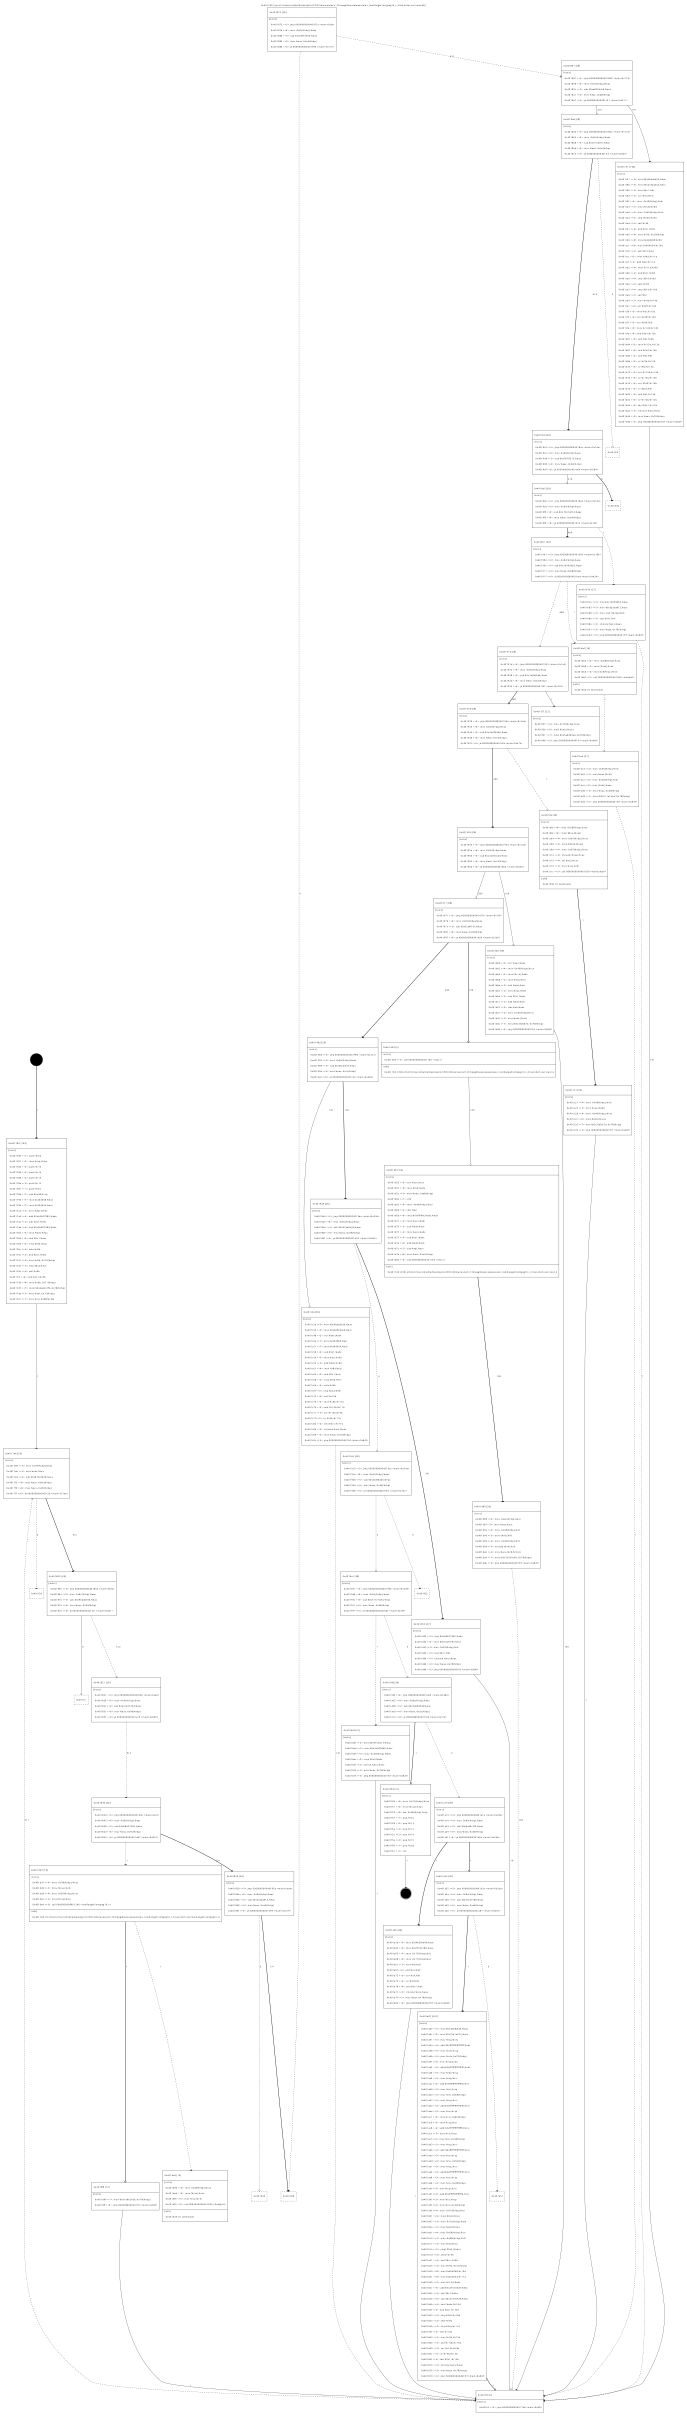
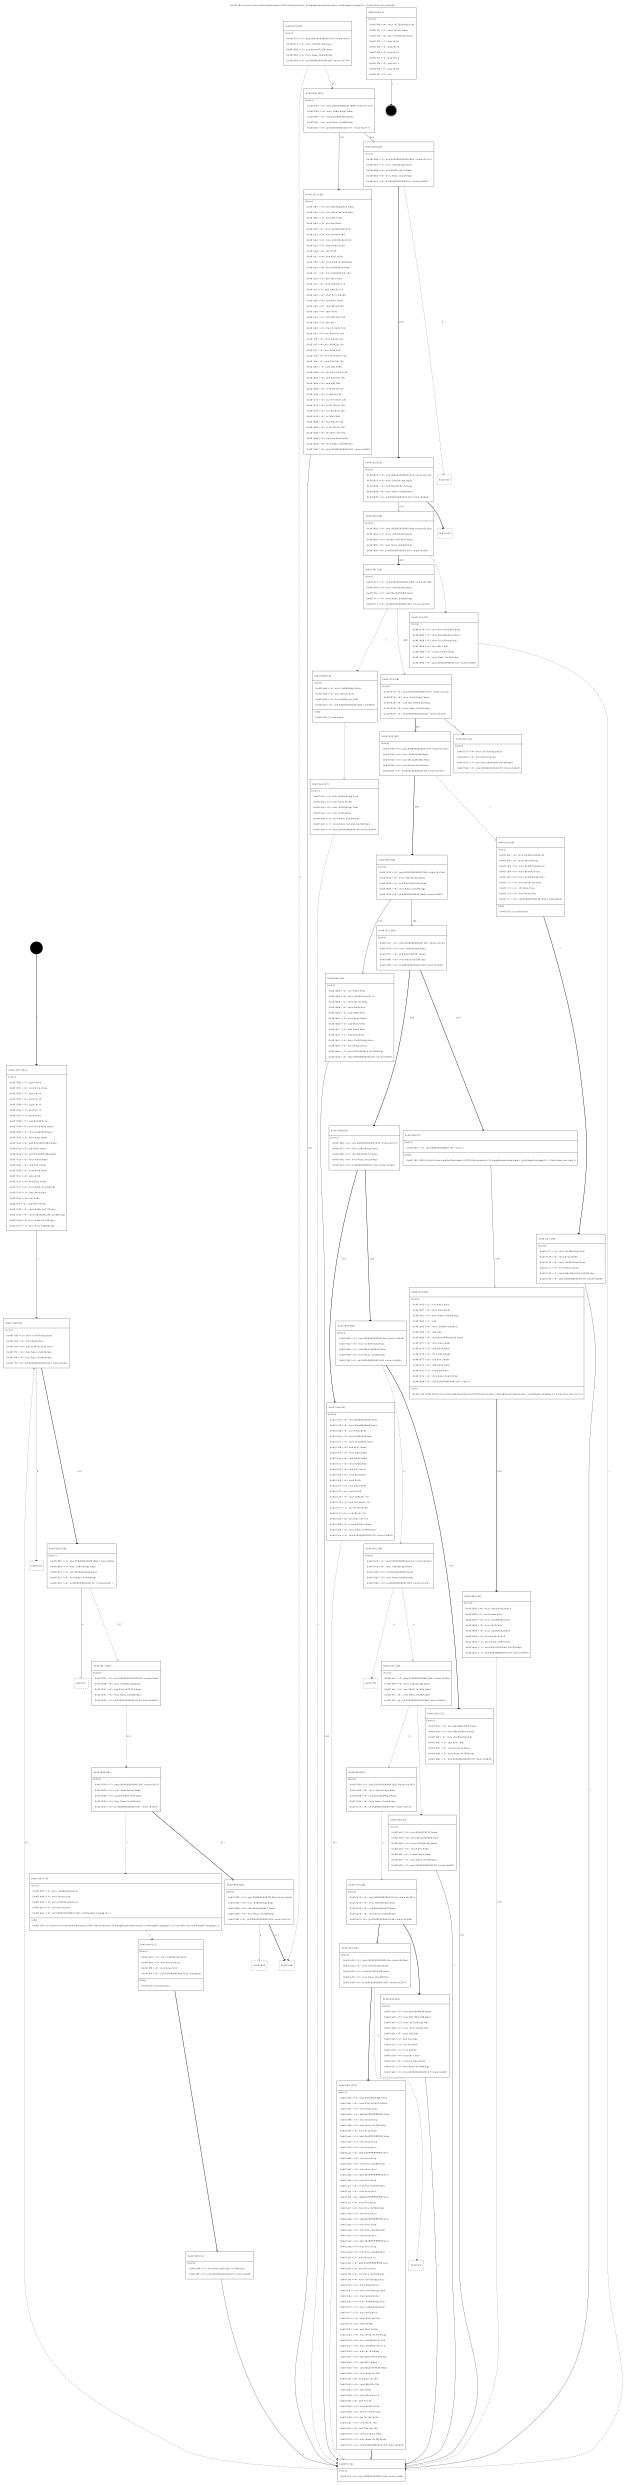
(304, 1192) -> (334, 1284)
(413, 1752) -> none
(125, 2051) -> (196, 2120)
